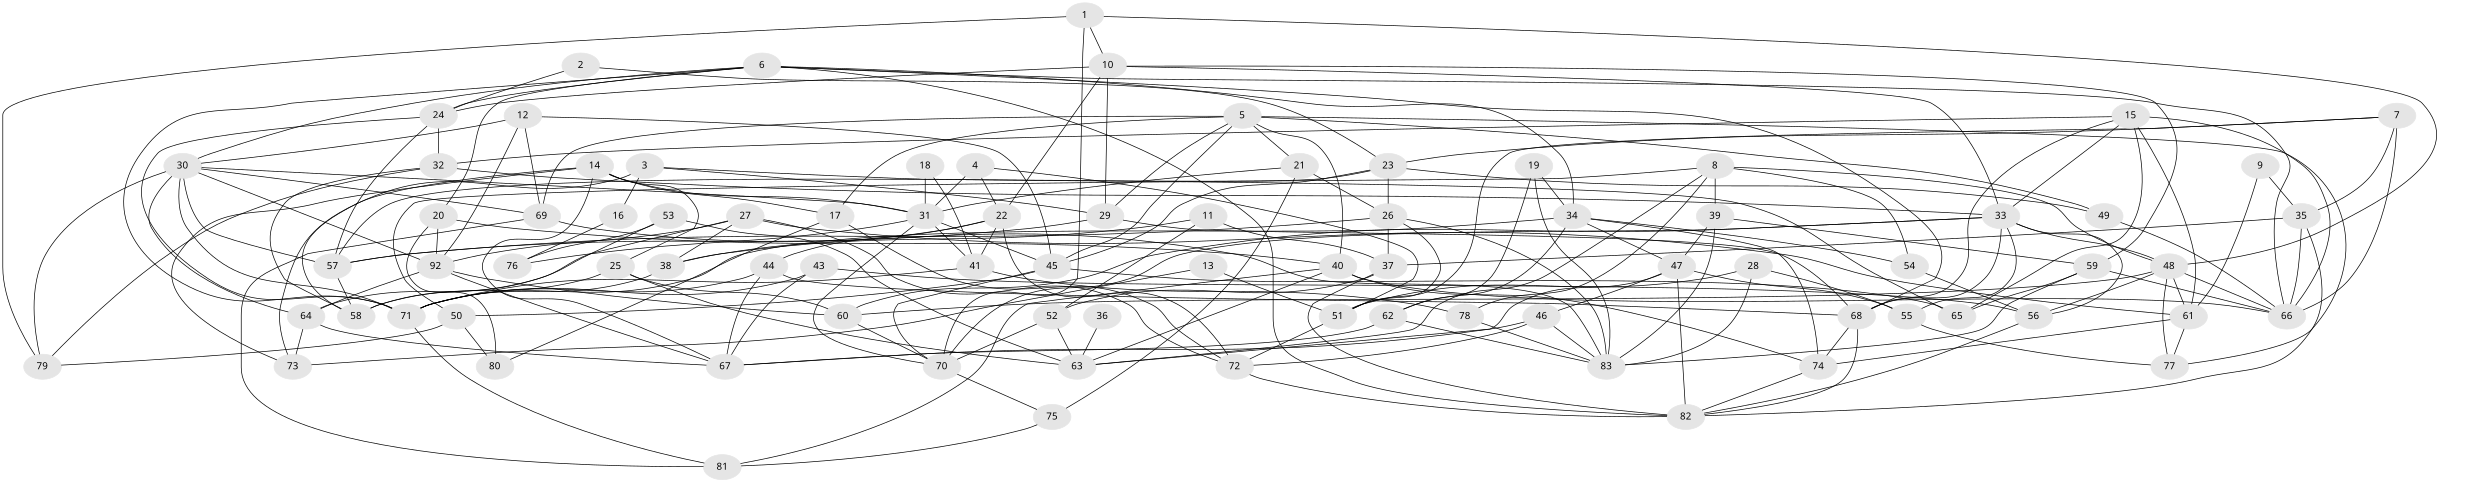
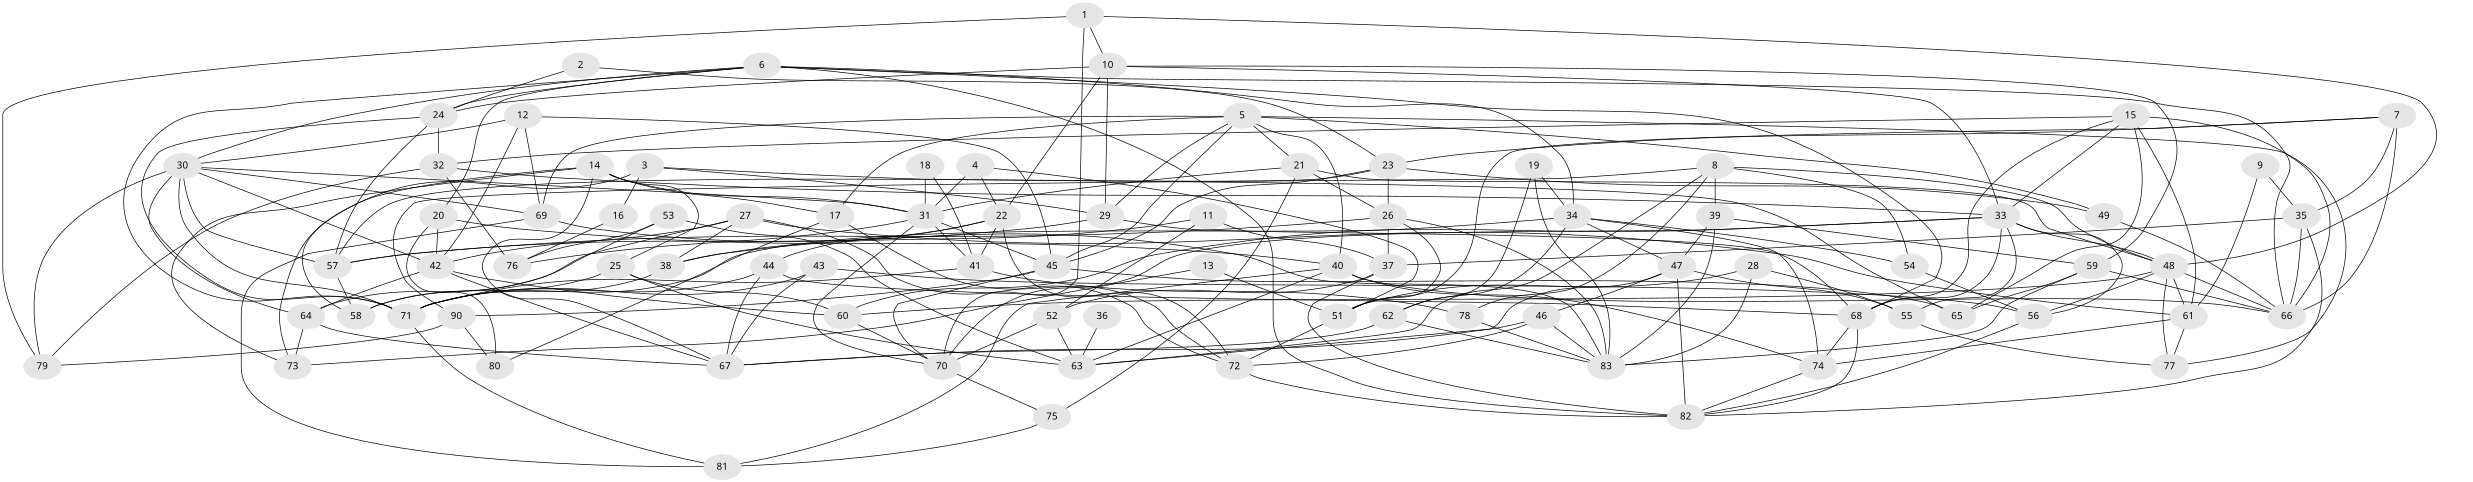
none -> (1743, 183)
(276, 218) -> (477, 218)
(436, 266) -> (436, 266)
(457, 317) -> (457, 317)
